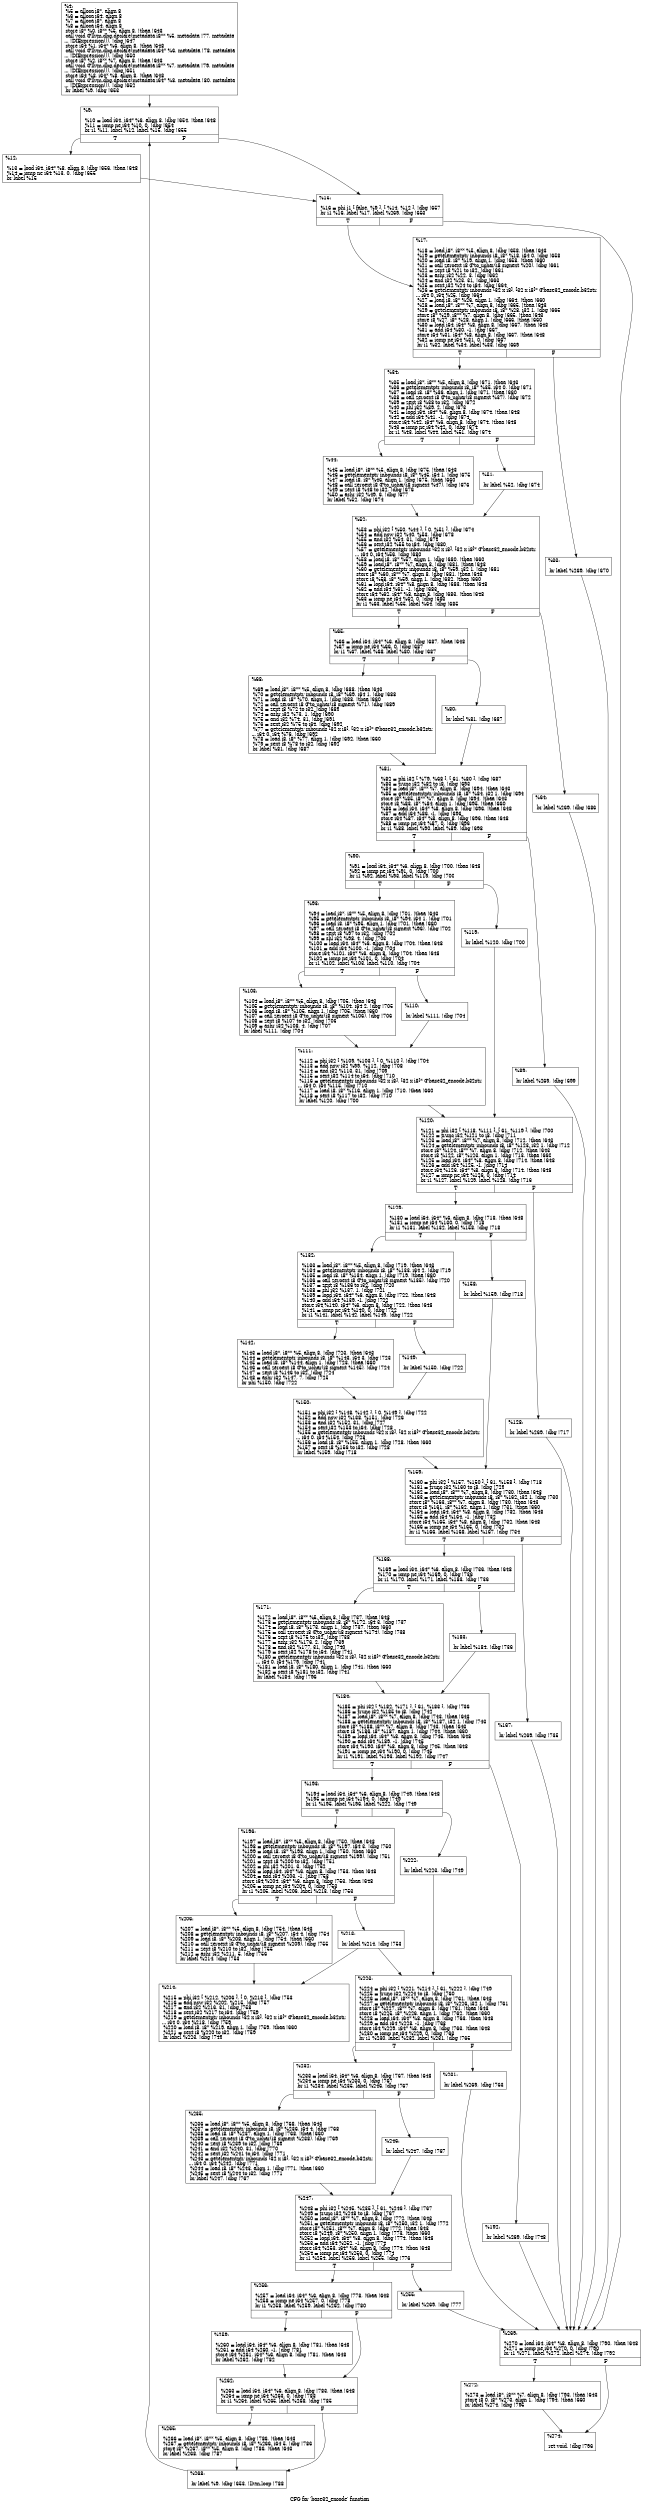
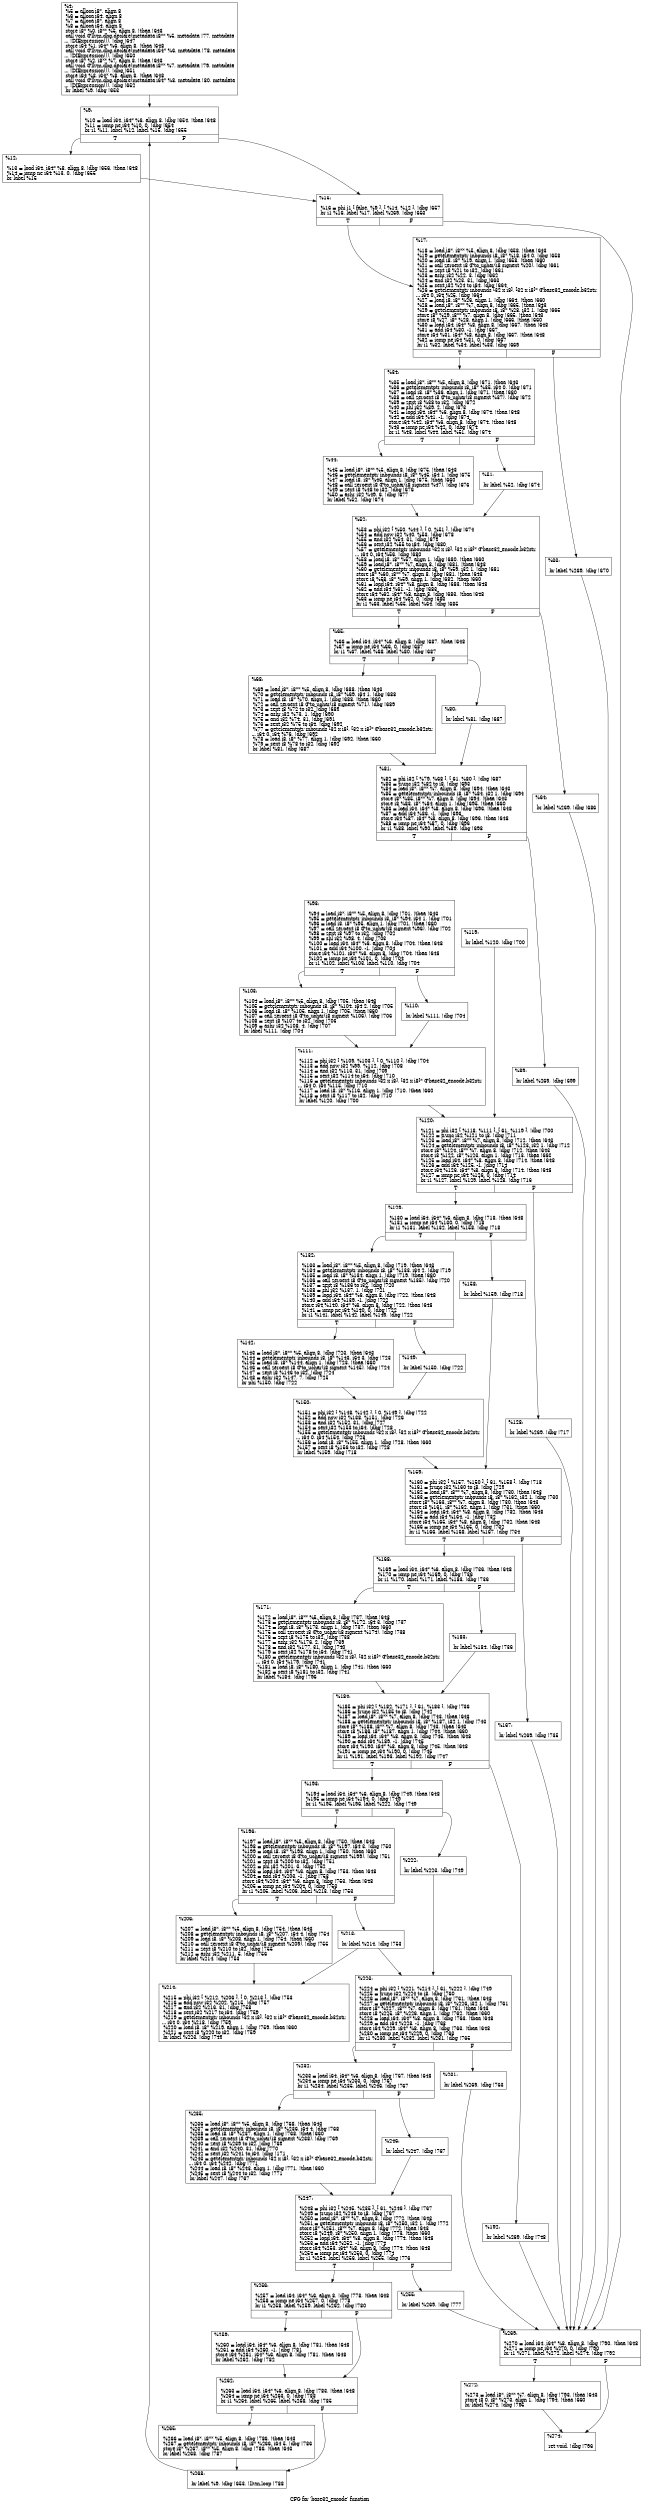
(414, 871) -> none
(237, 2154) -> (237, 2154)
